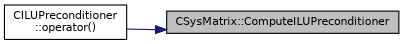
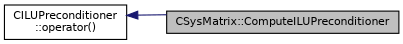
(141, 29) -> (152, 15)
